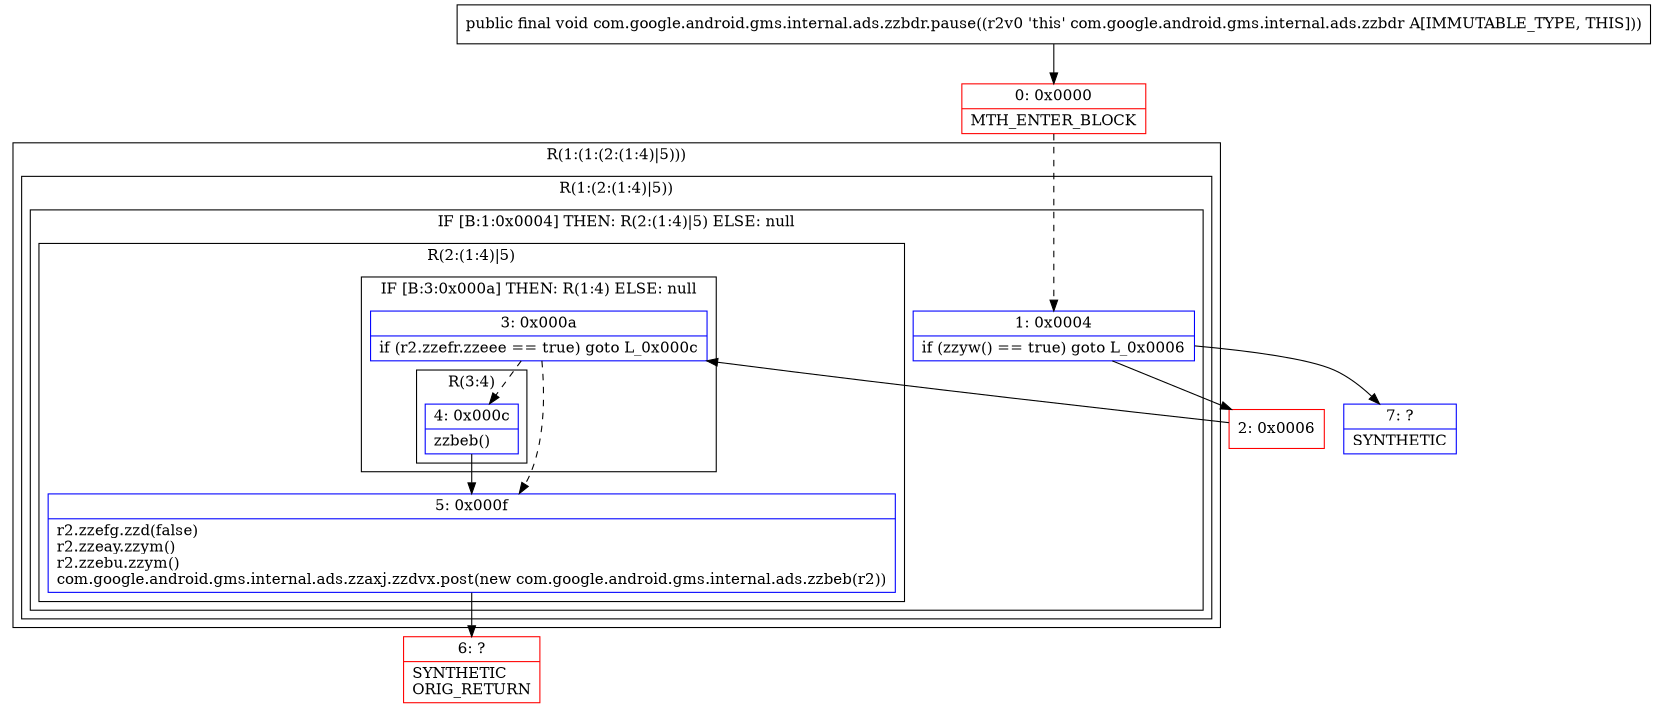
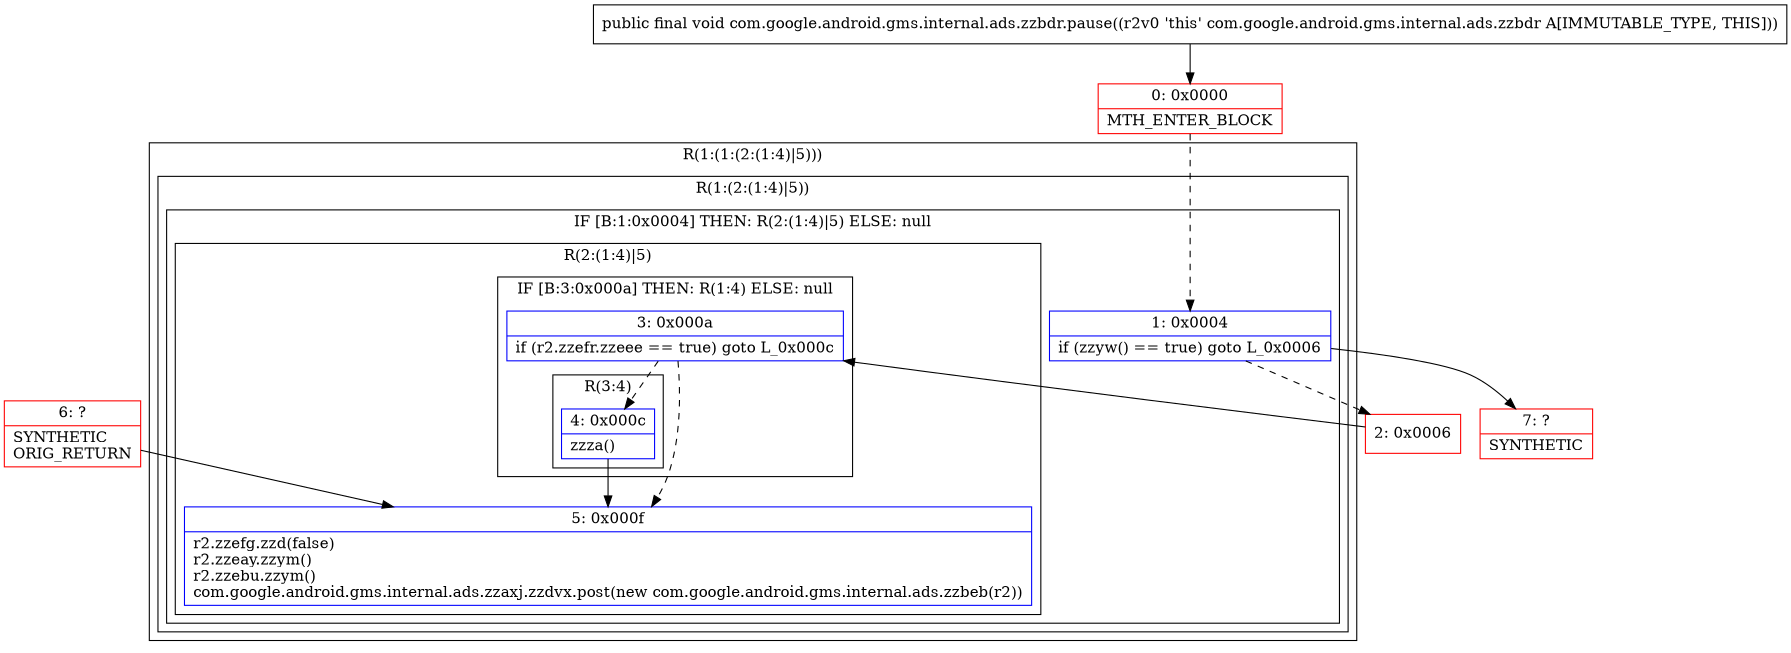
(1167, 383) -> (1303, 385)
(1400, 429) -> (1536, 434)
(462, 441) -> (593, 446)
(472, 609) -> (262, 477)
